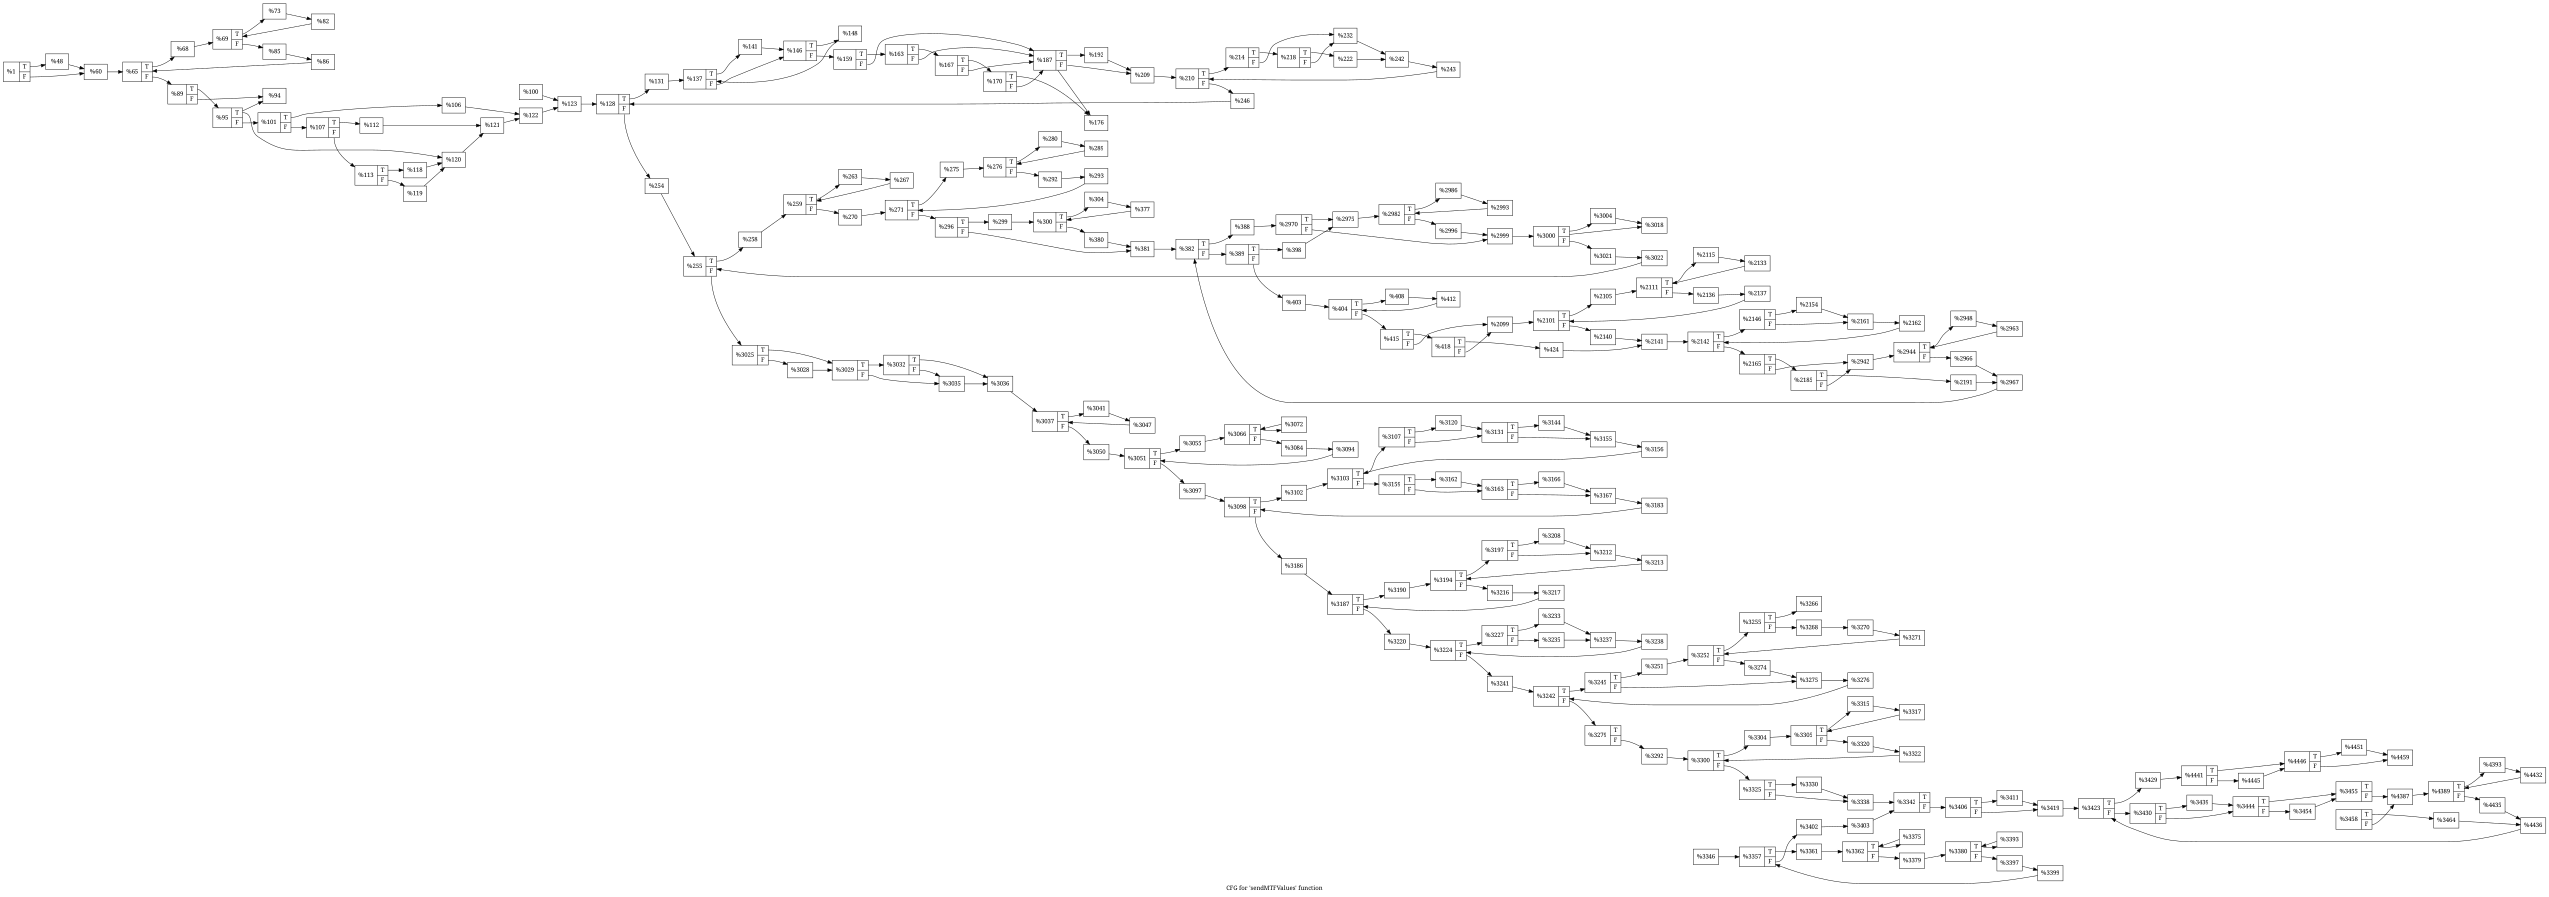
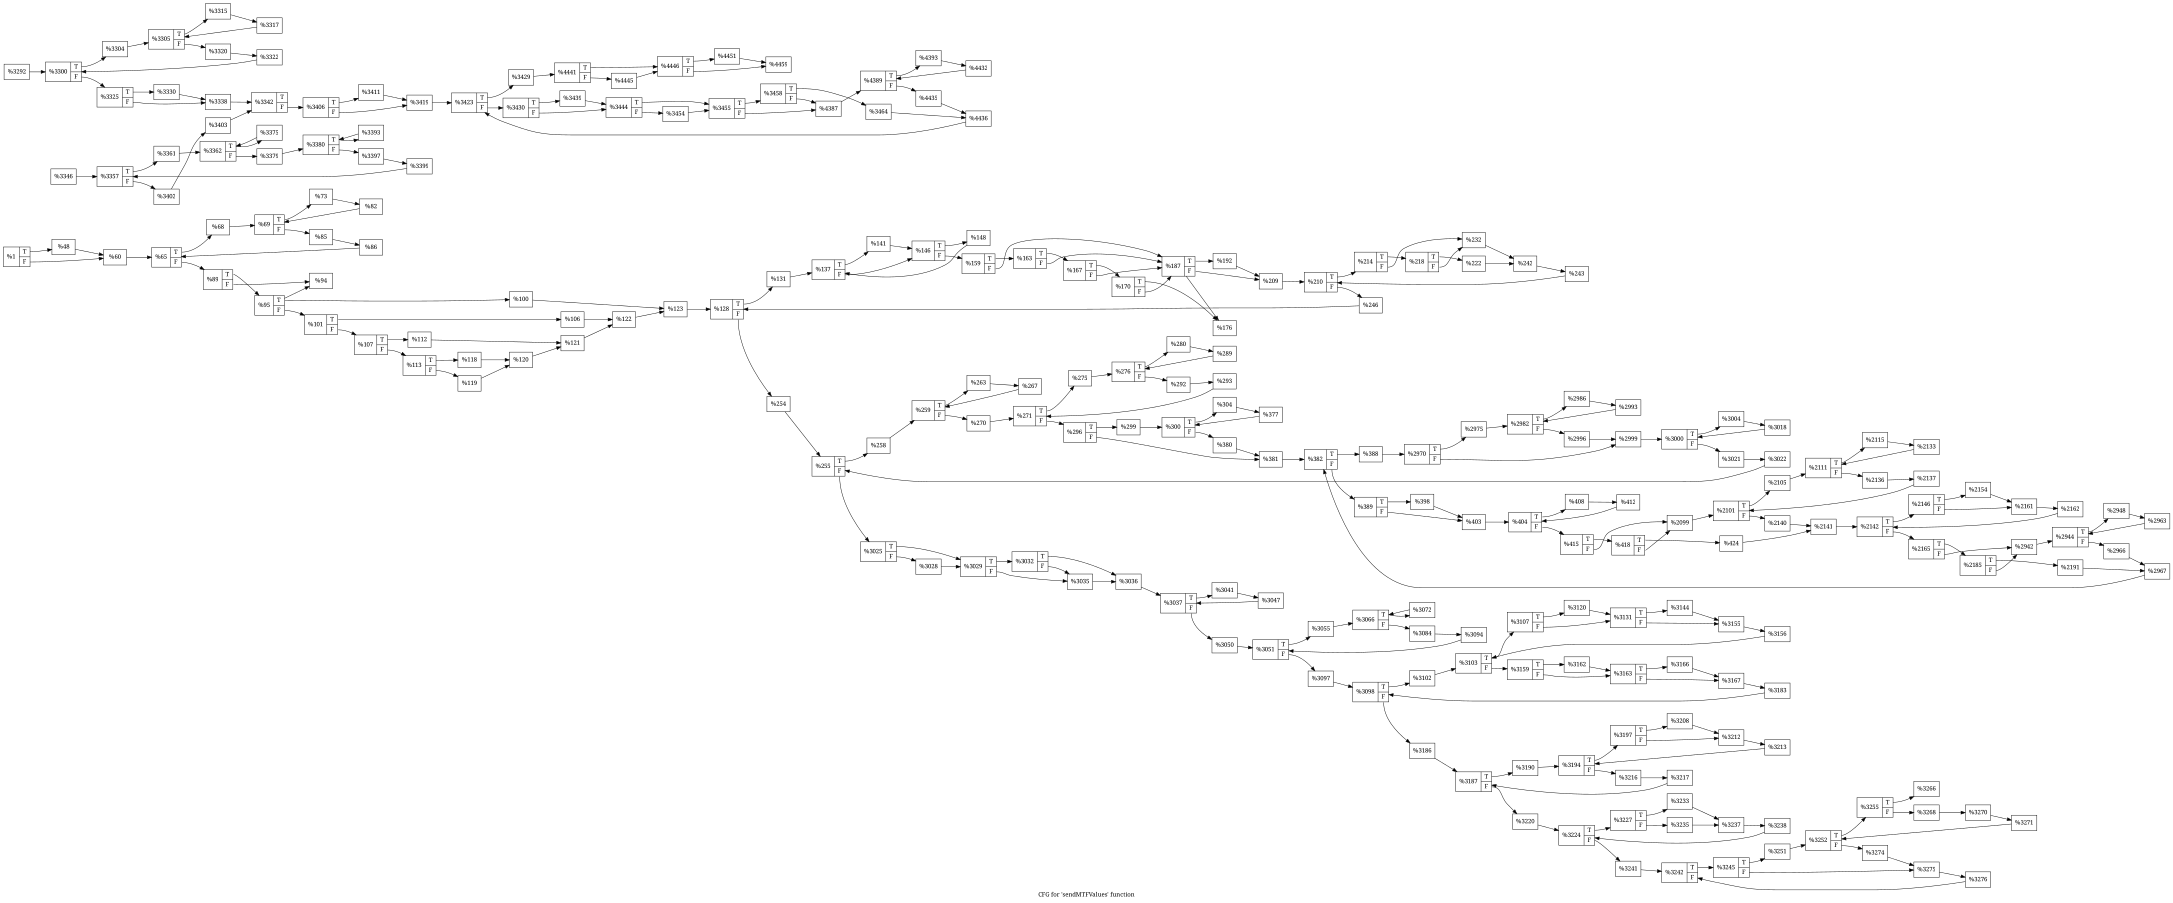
none -> (751, 103)
(331, 150) -> (395, 301)
(1603, 231) -> (1733, 433)
(1317, 236) -> (1446, 511)
(1603, 735) -> none
